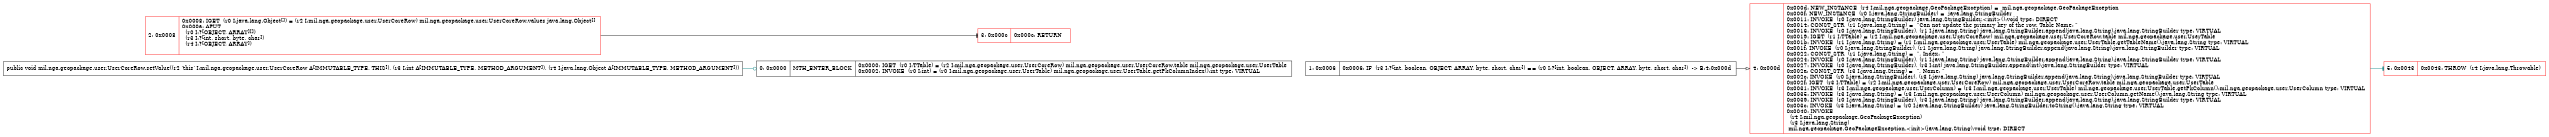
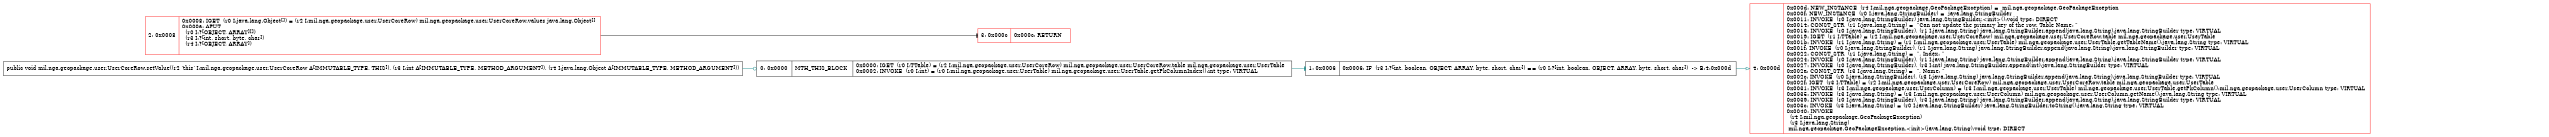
(823, 68) -> (821, 68)
none -> (1298, 69)
(1741, 69) -> (1741, 69)
(2465, 69) -> none
